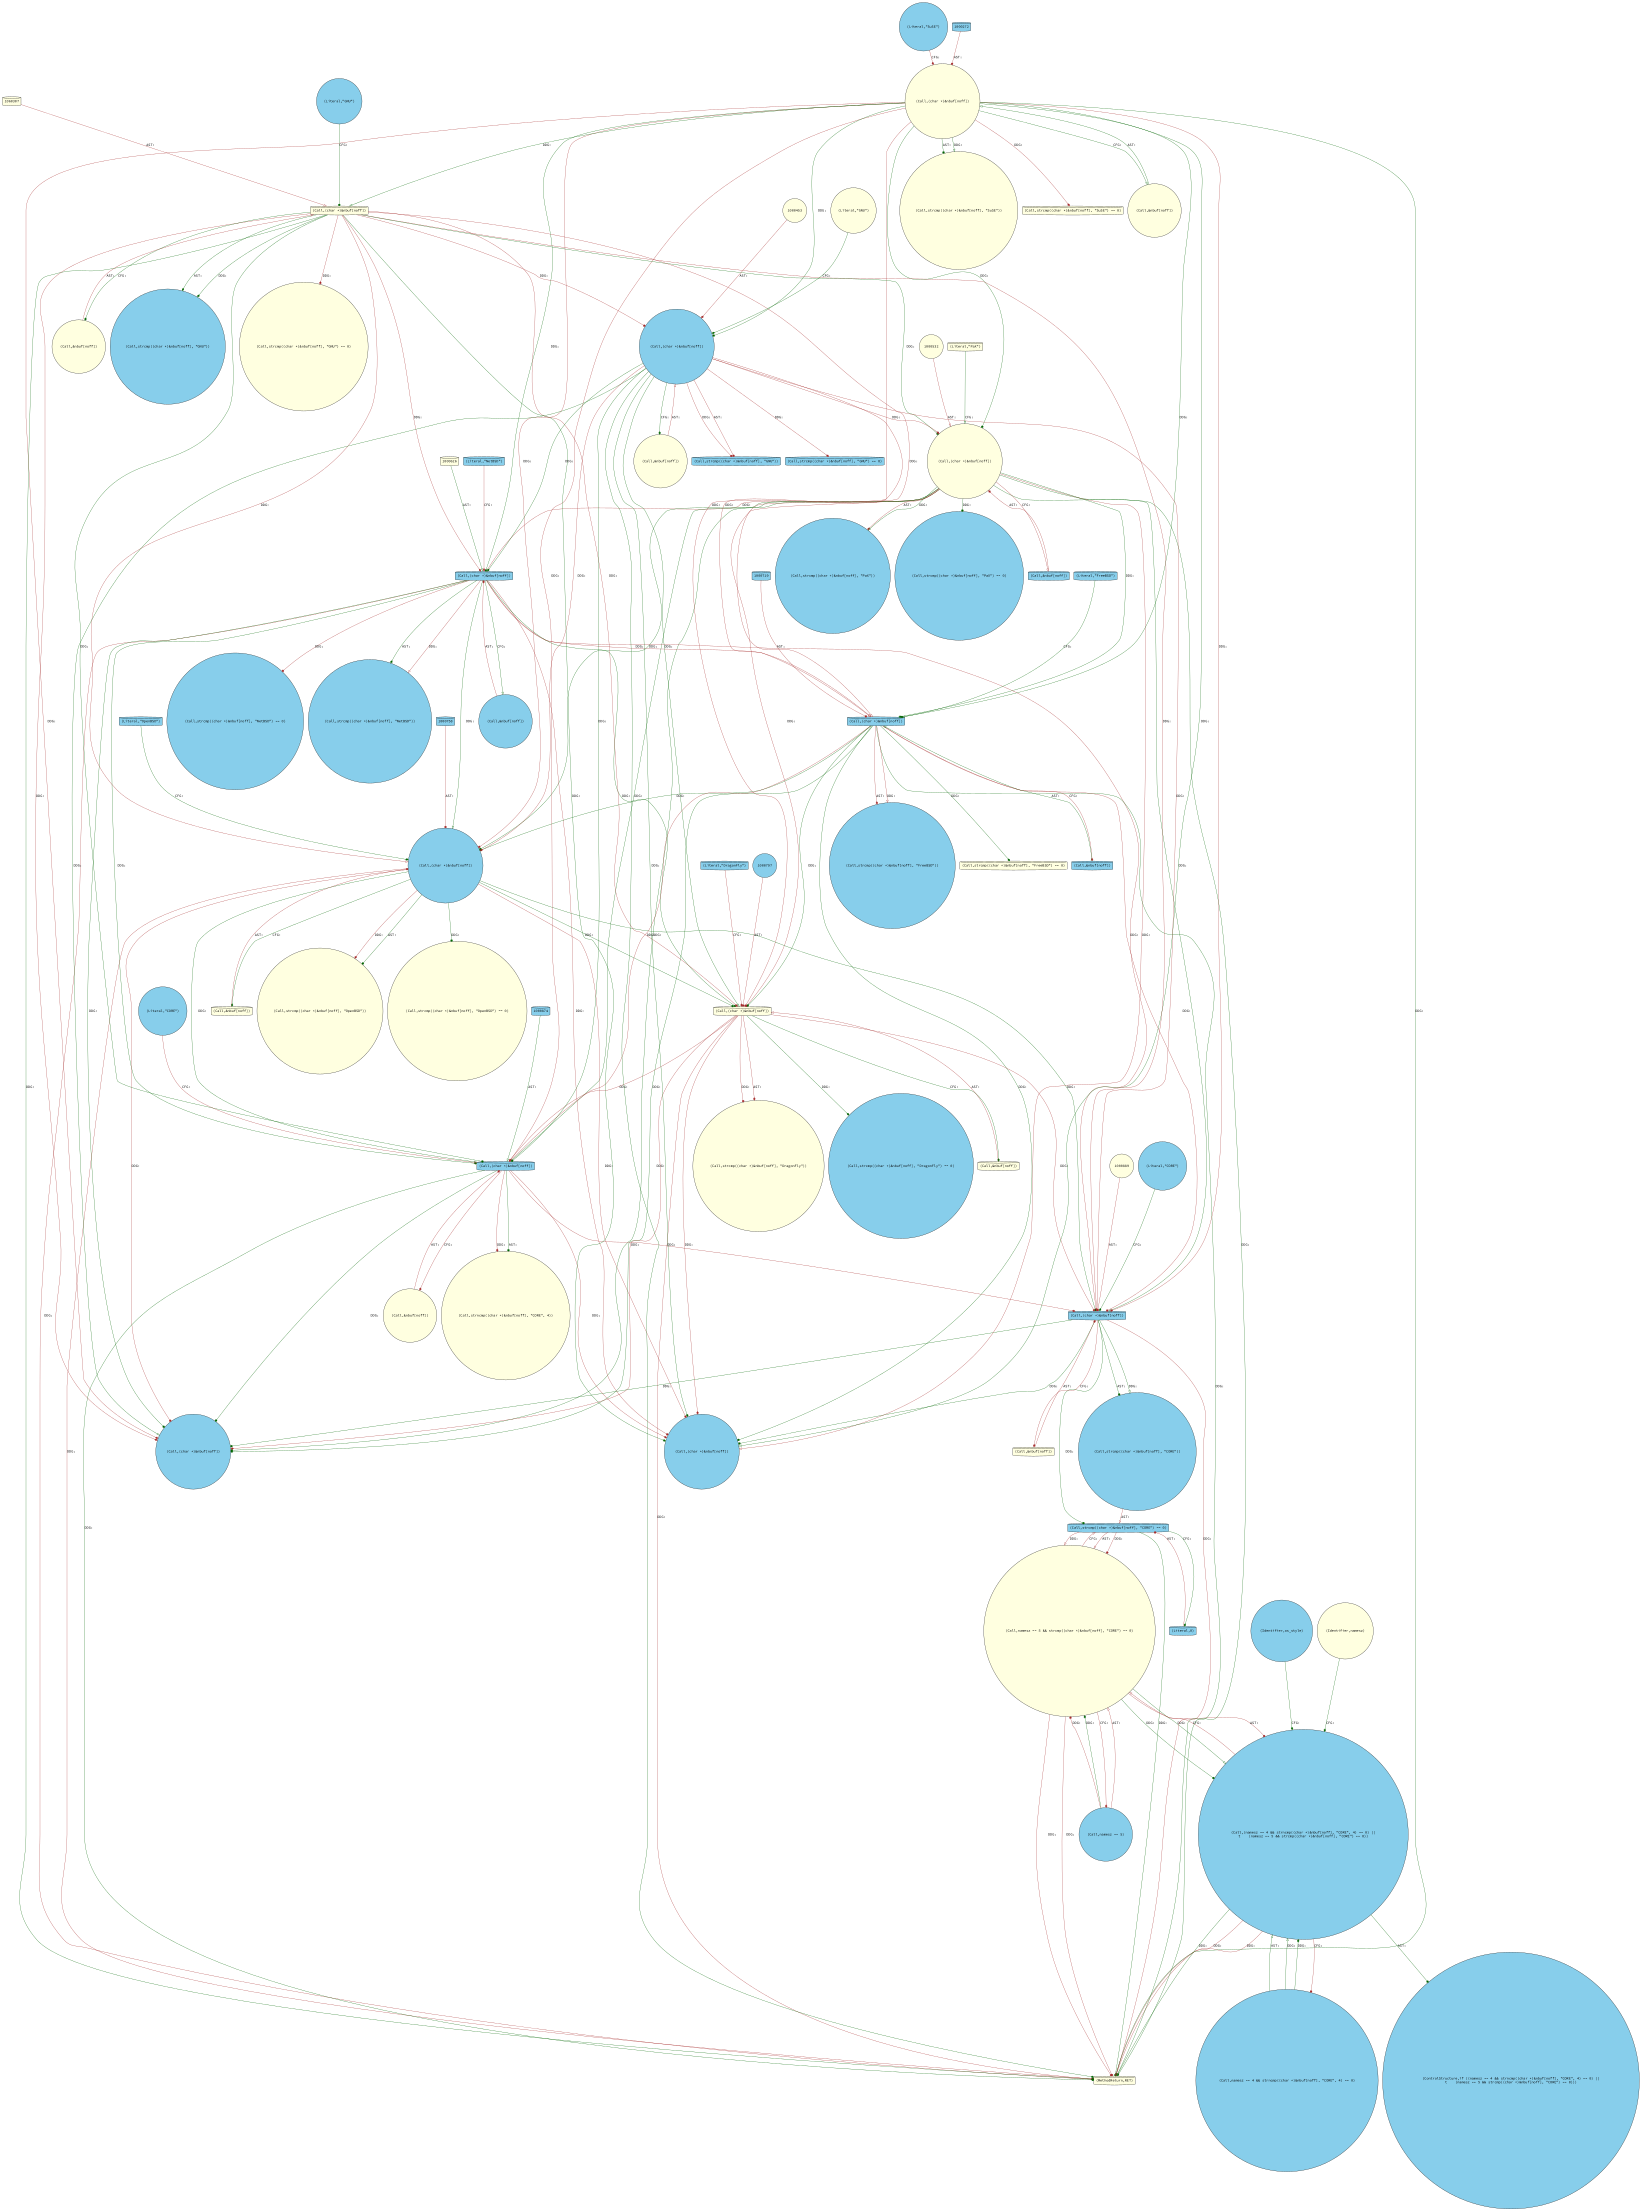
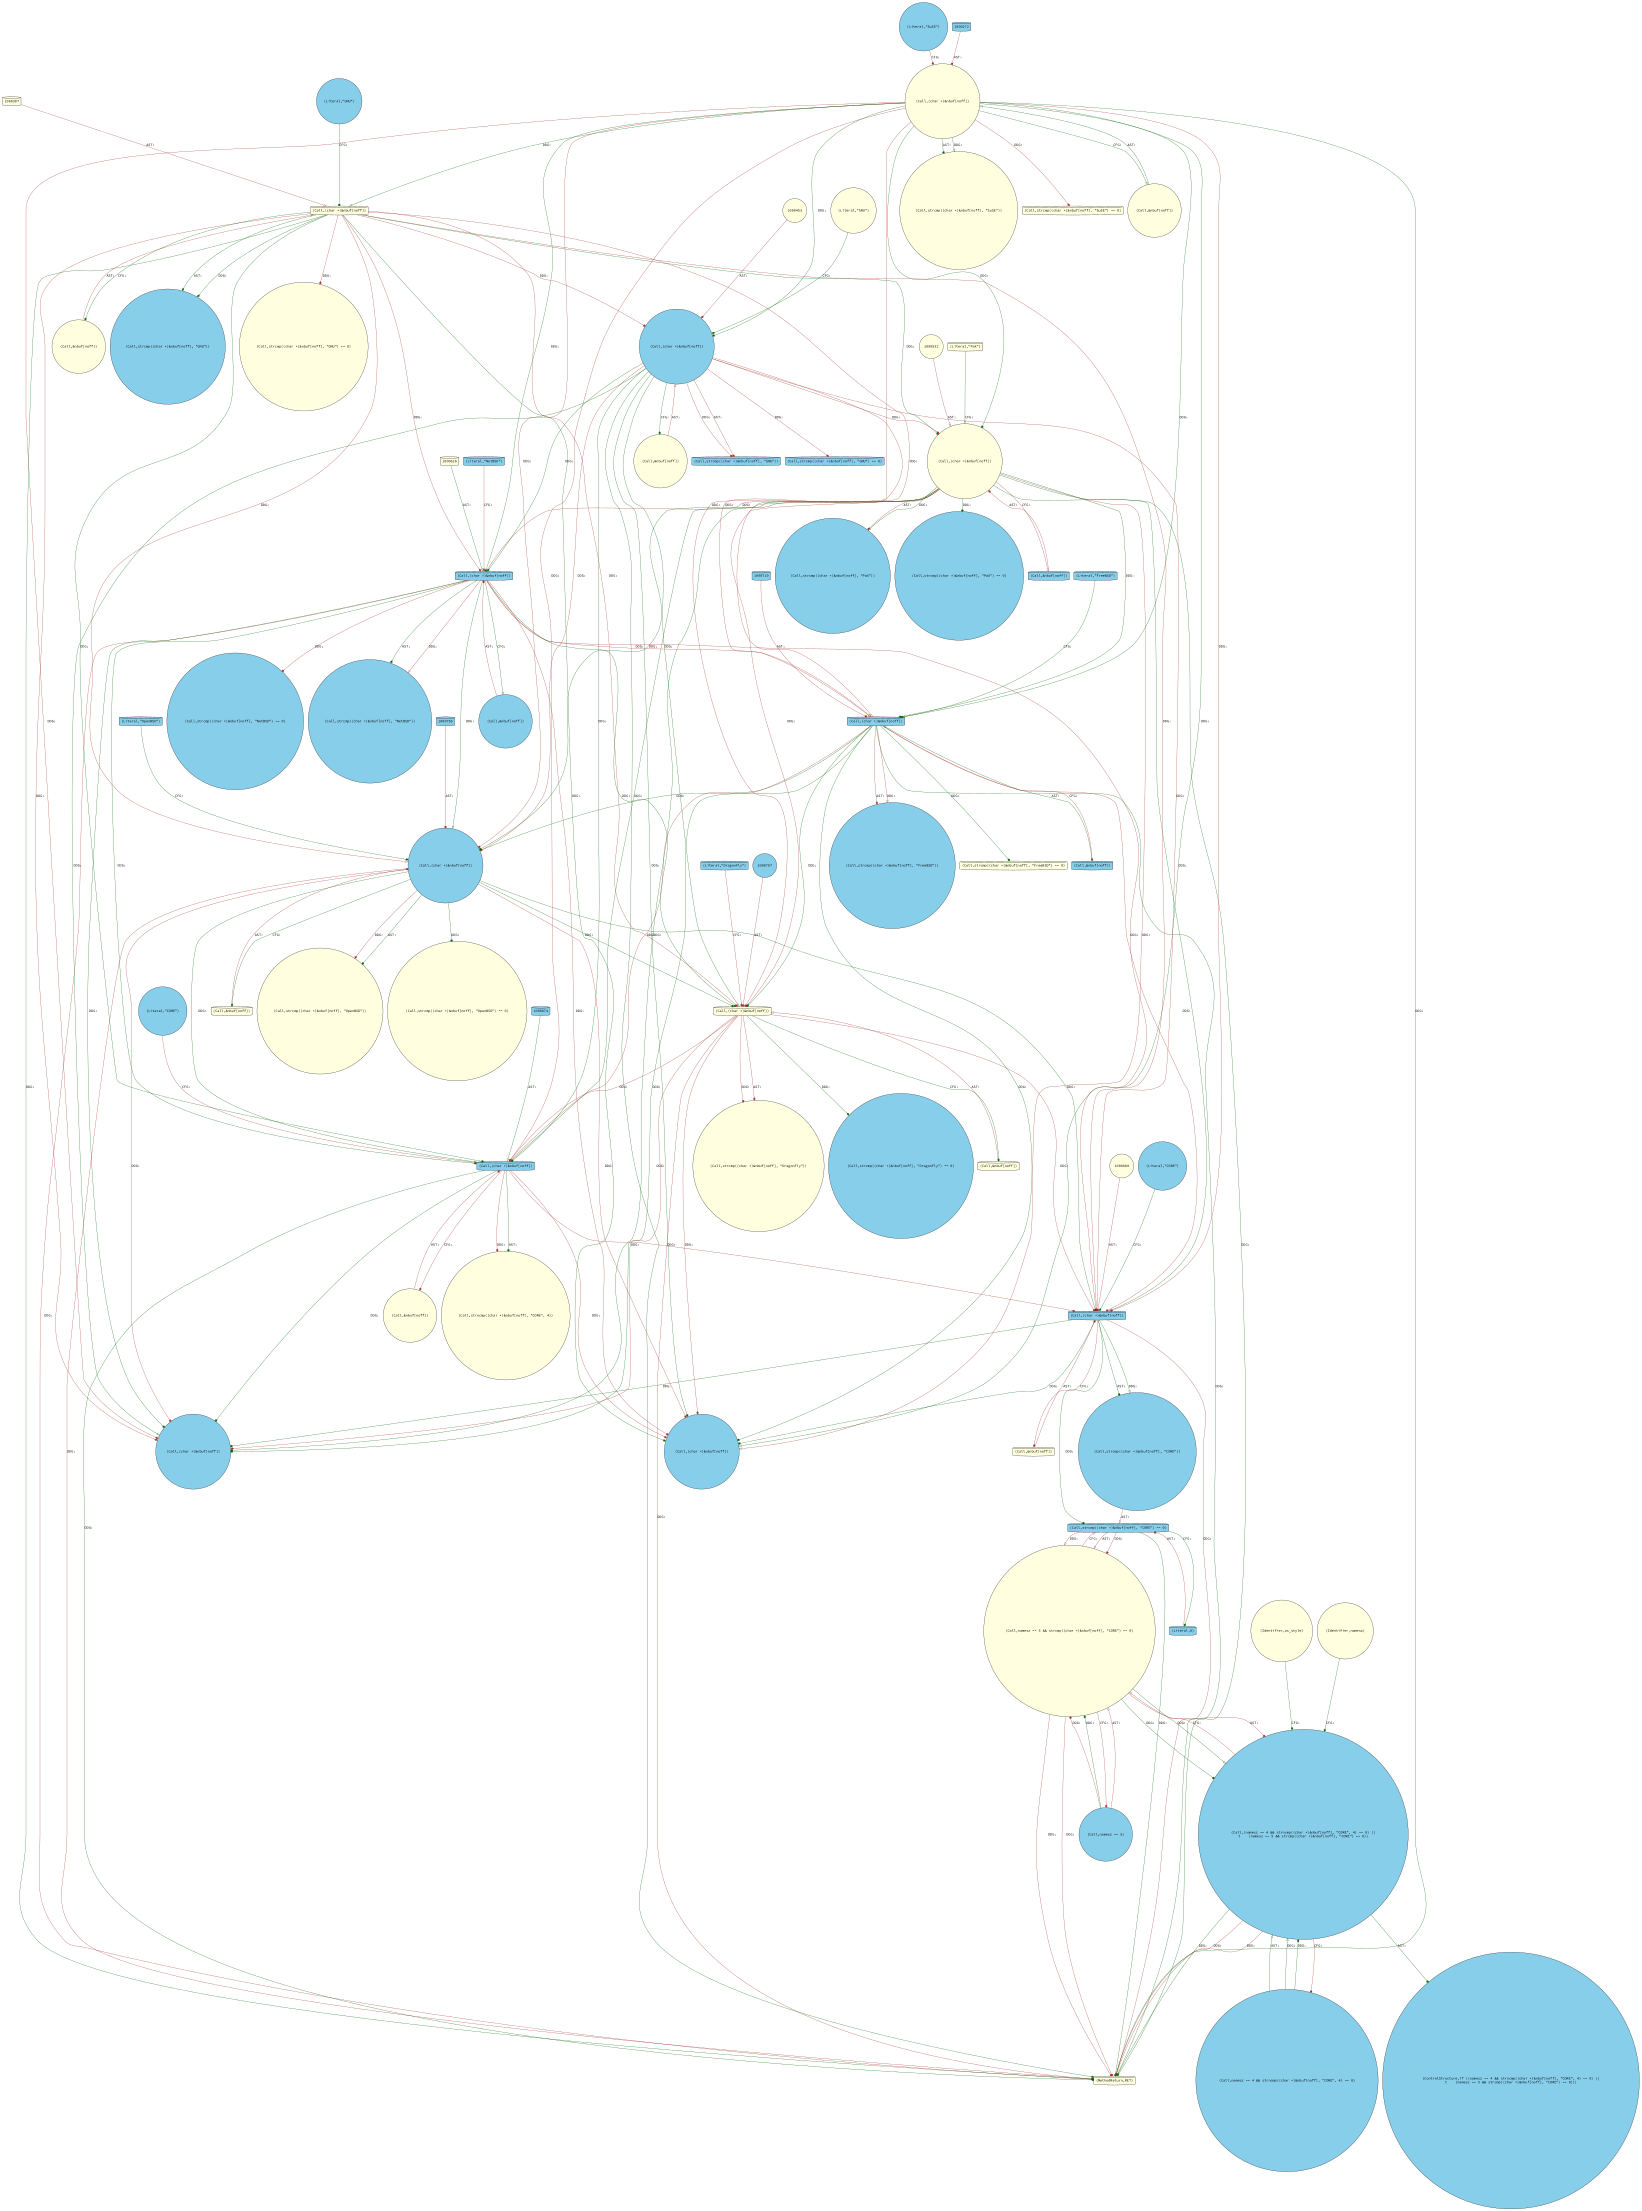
(1282, 1631) -> (1282, 1631)
